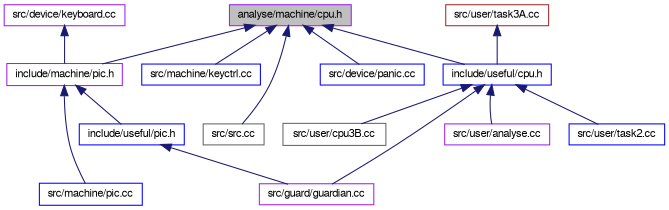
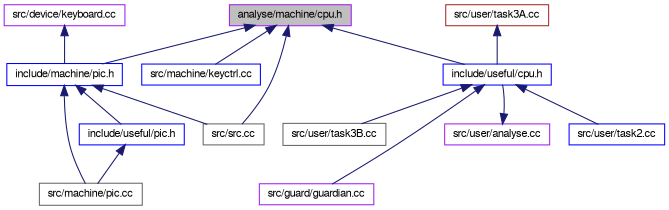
(65, 75) -> (65, 75)
(372, 75) -> none
none -> (155, 107)
(490, 110) -> (504, 99)
(334, 134) -> (334, 134)
(229, 166) -> (108, 168)
(91, 194) -> (91, 194)
